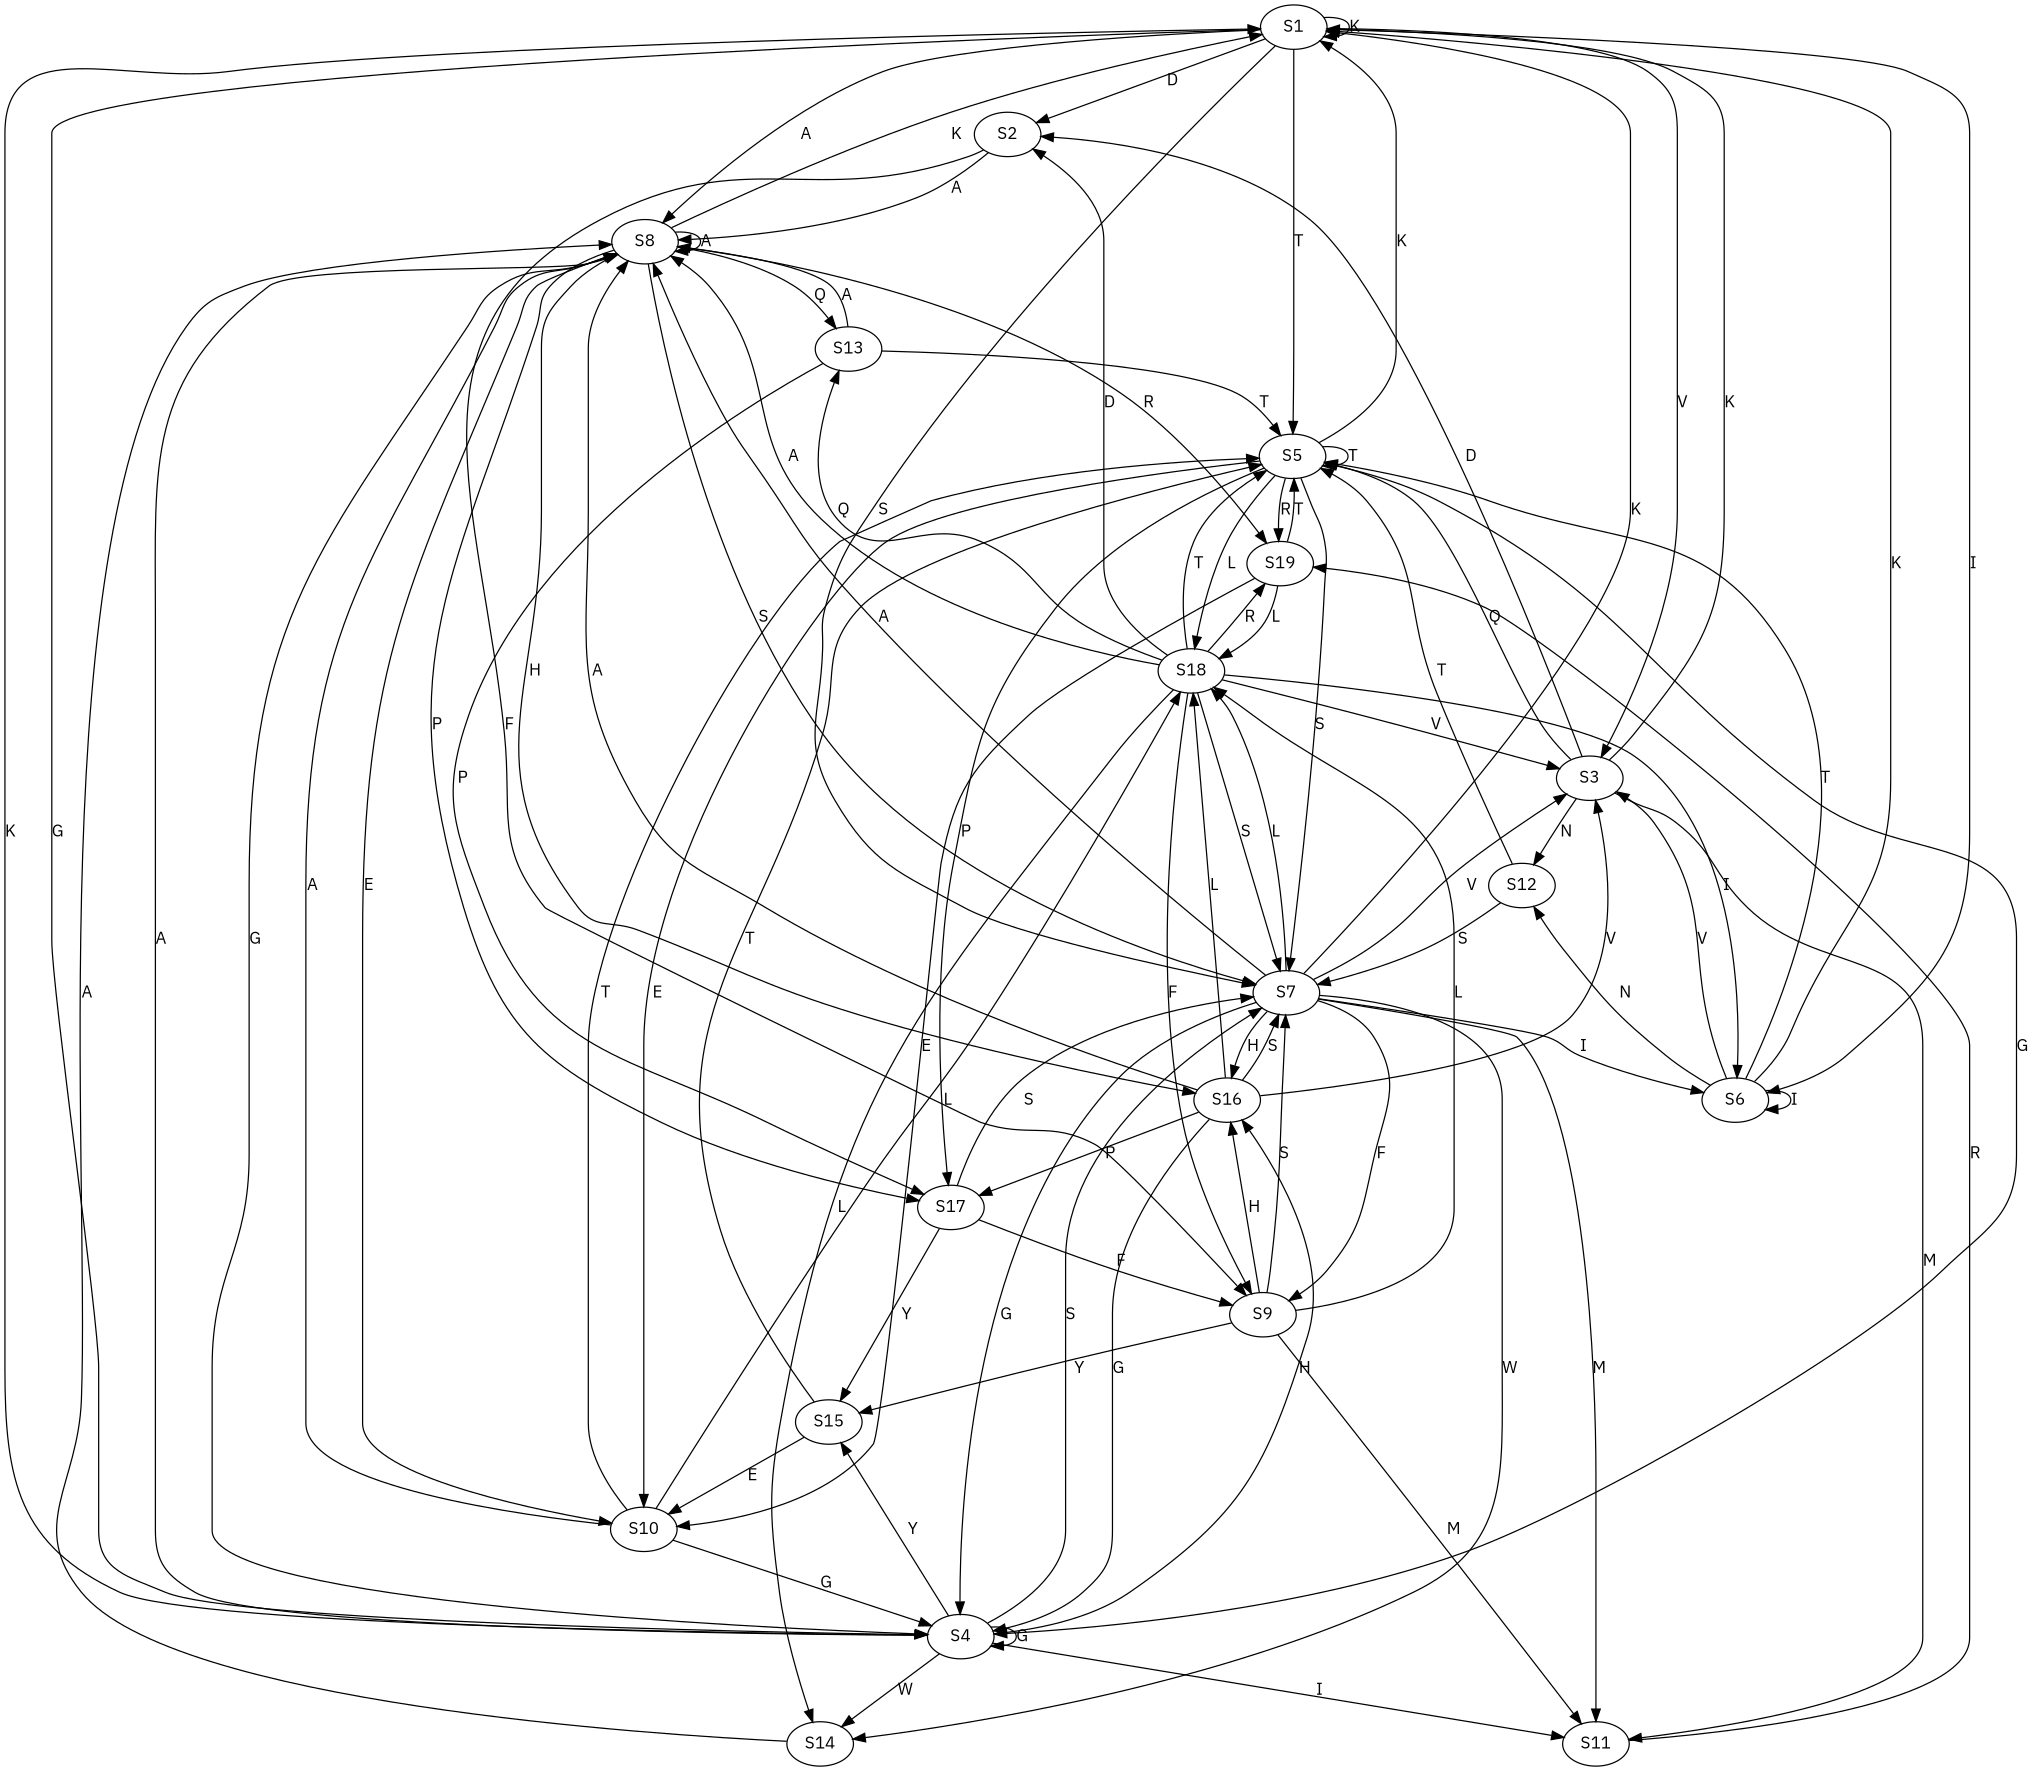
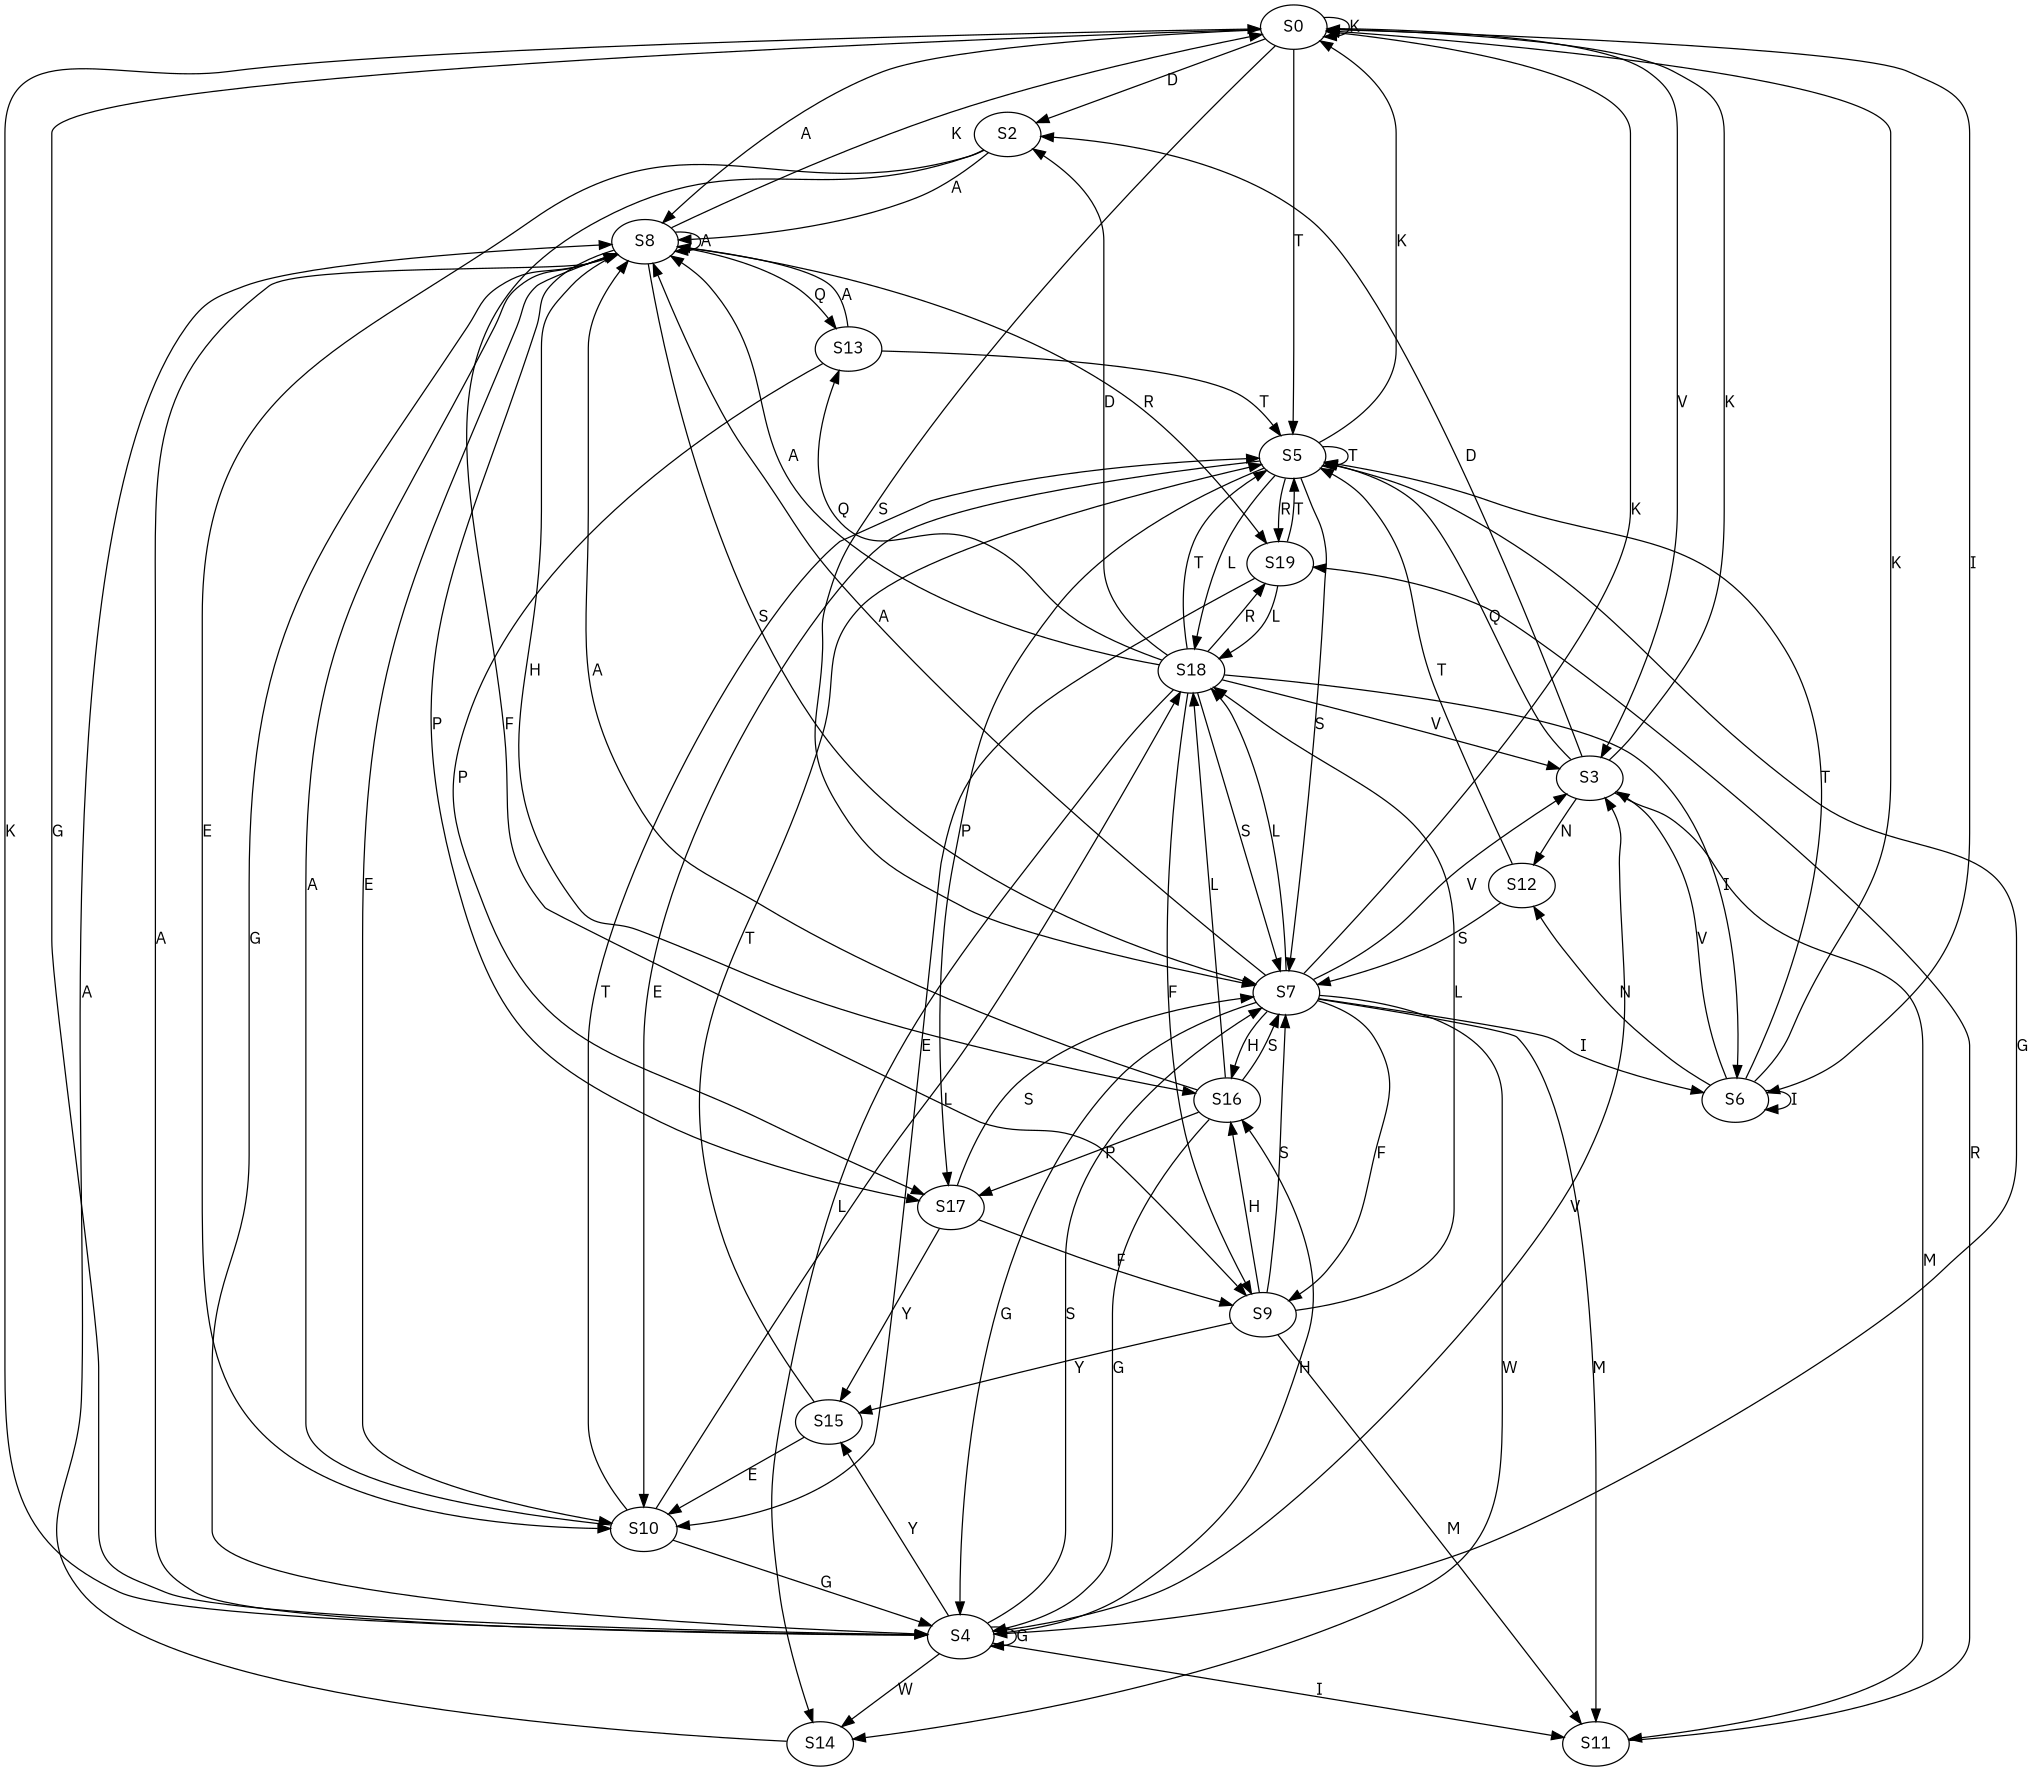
(1294, 27) -> (1294, 27)
none -> (202, 703)
(1510, 1049) -> (1461, 1332)
